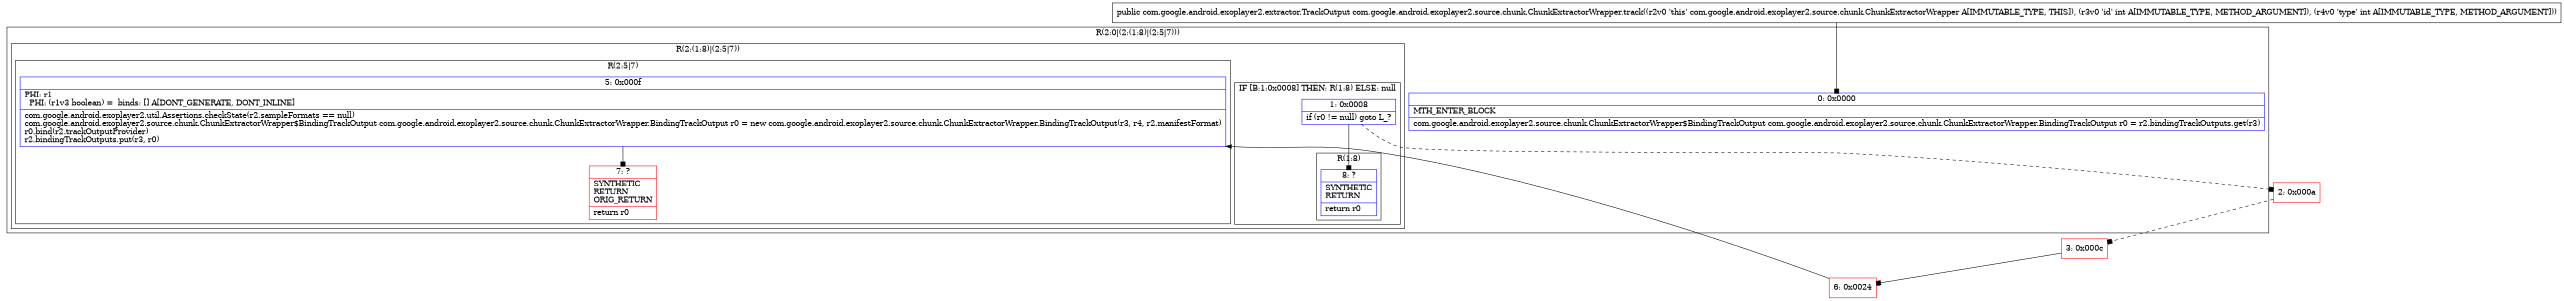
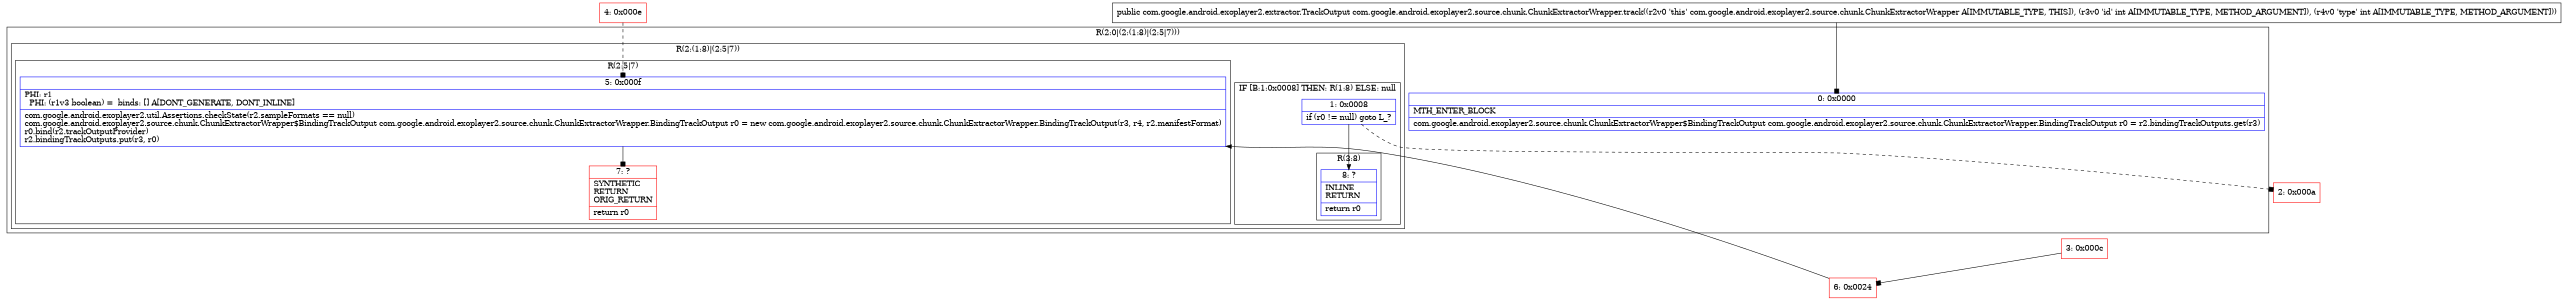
none -> (623, 13)
(1349, 144) -> (1349, 144)
(1349, 159) -> (1349, 159)
(1349, 188) -> (1340, 188)
(2193, 220) -> none
